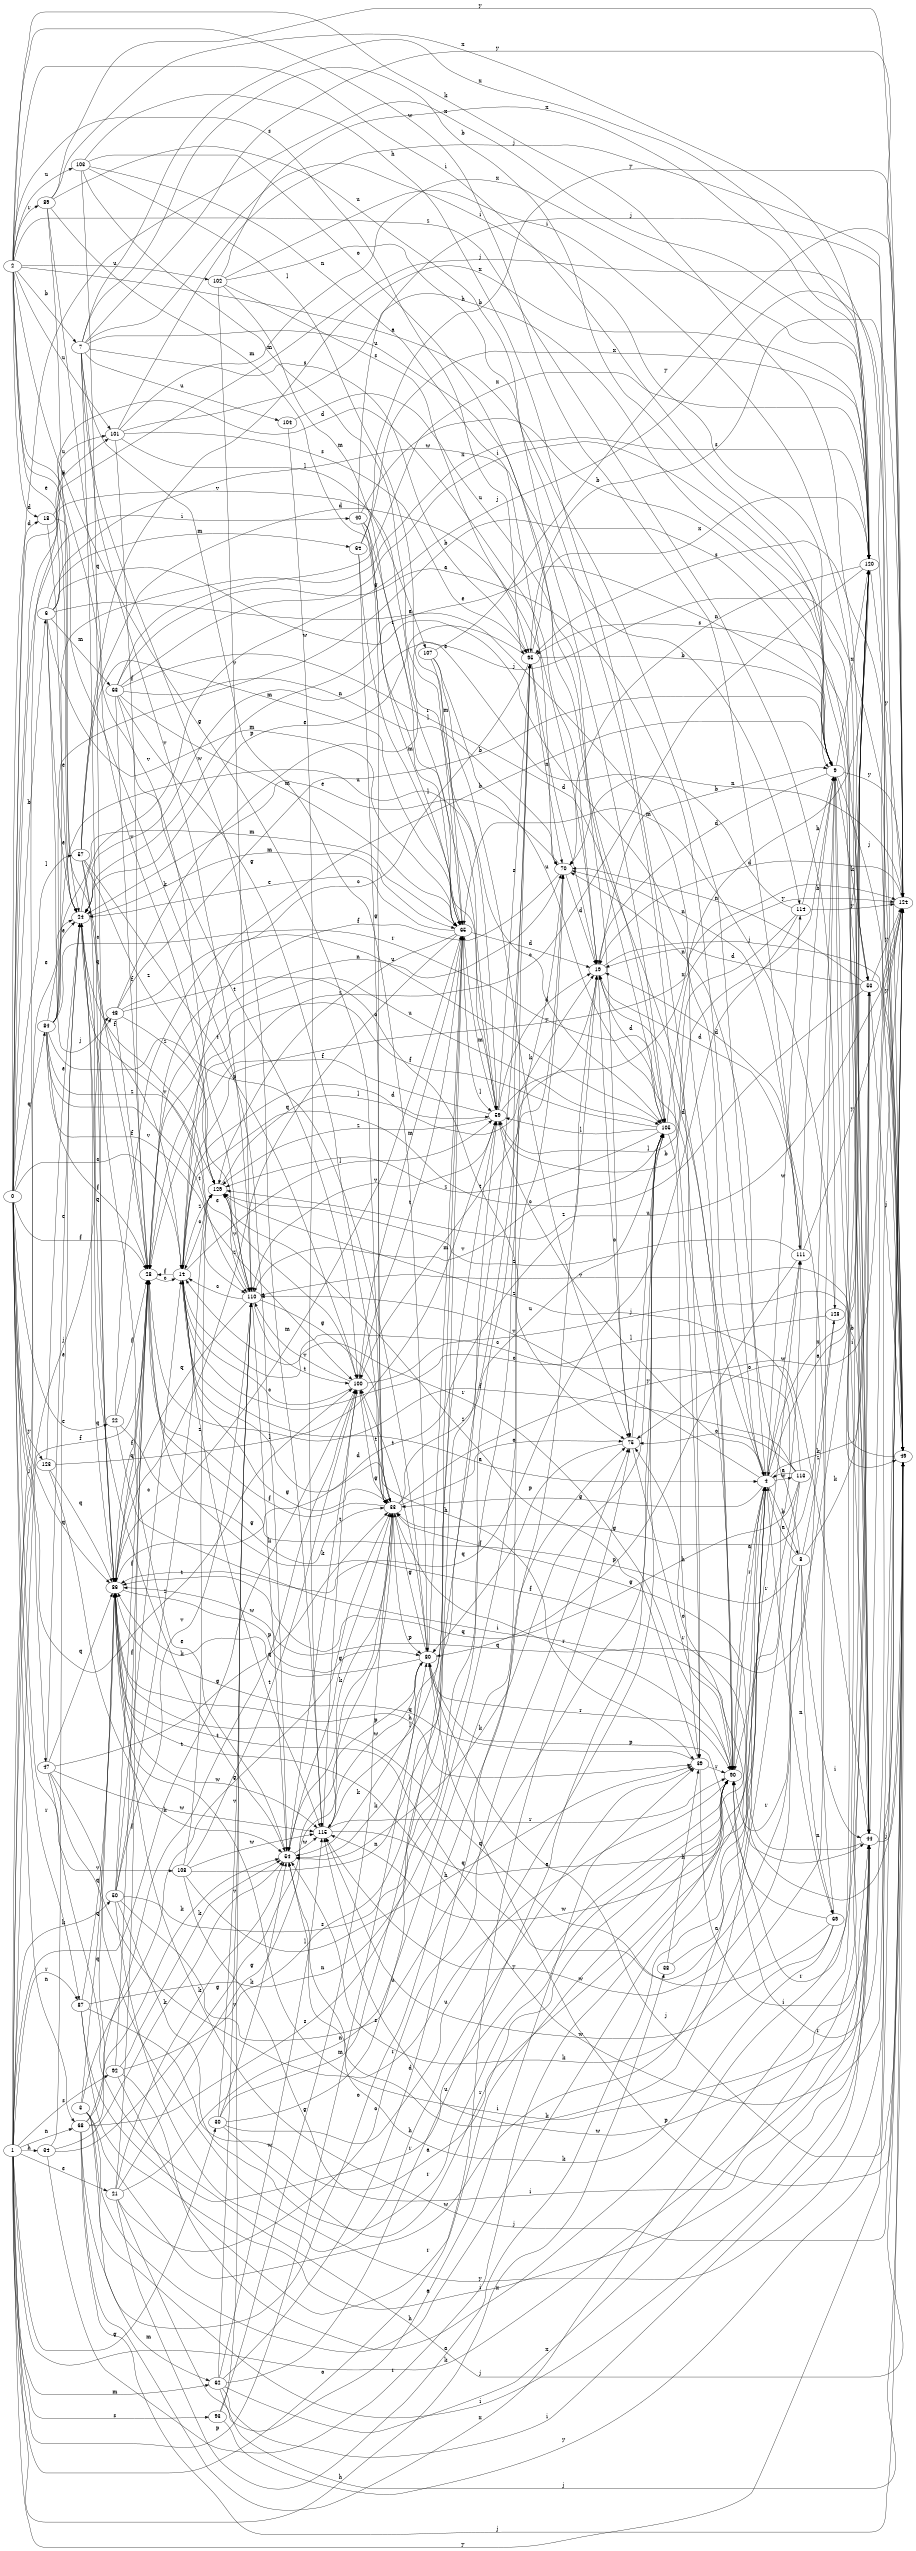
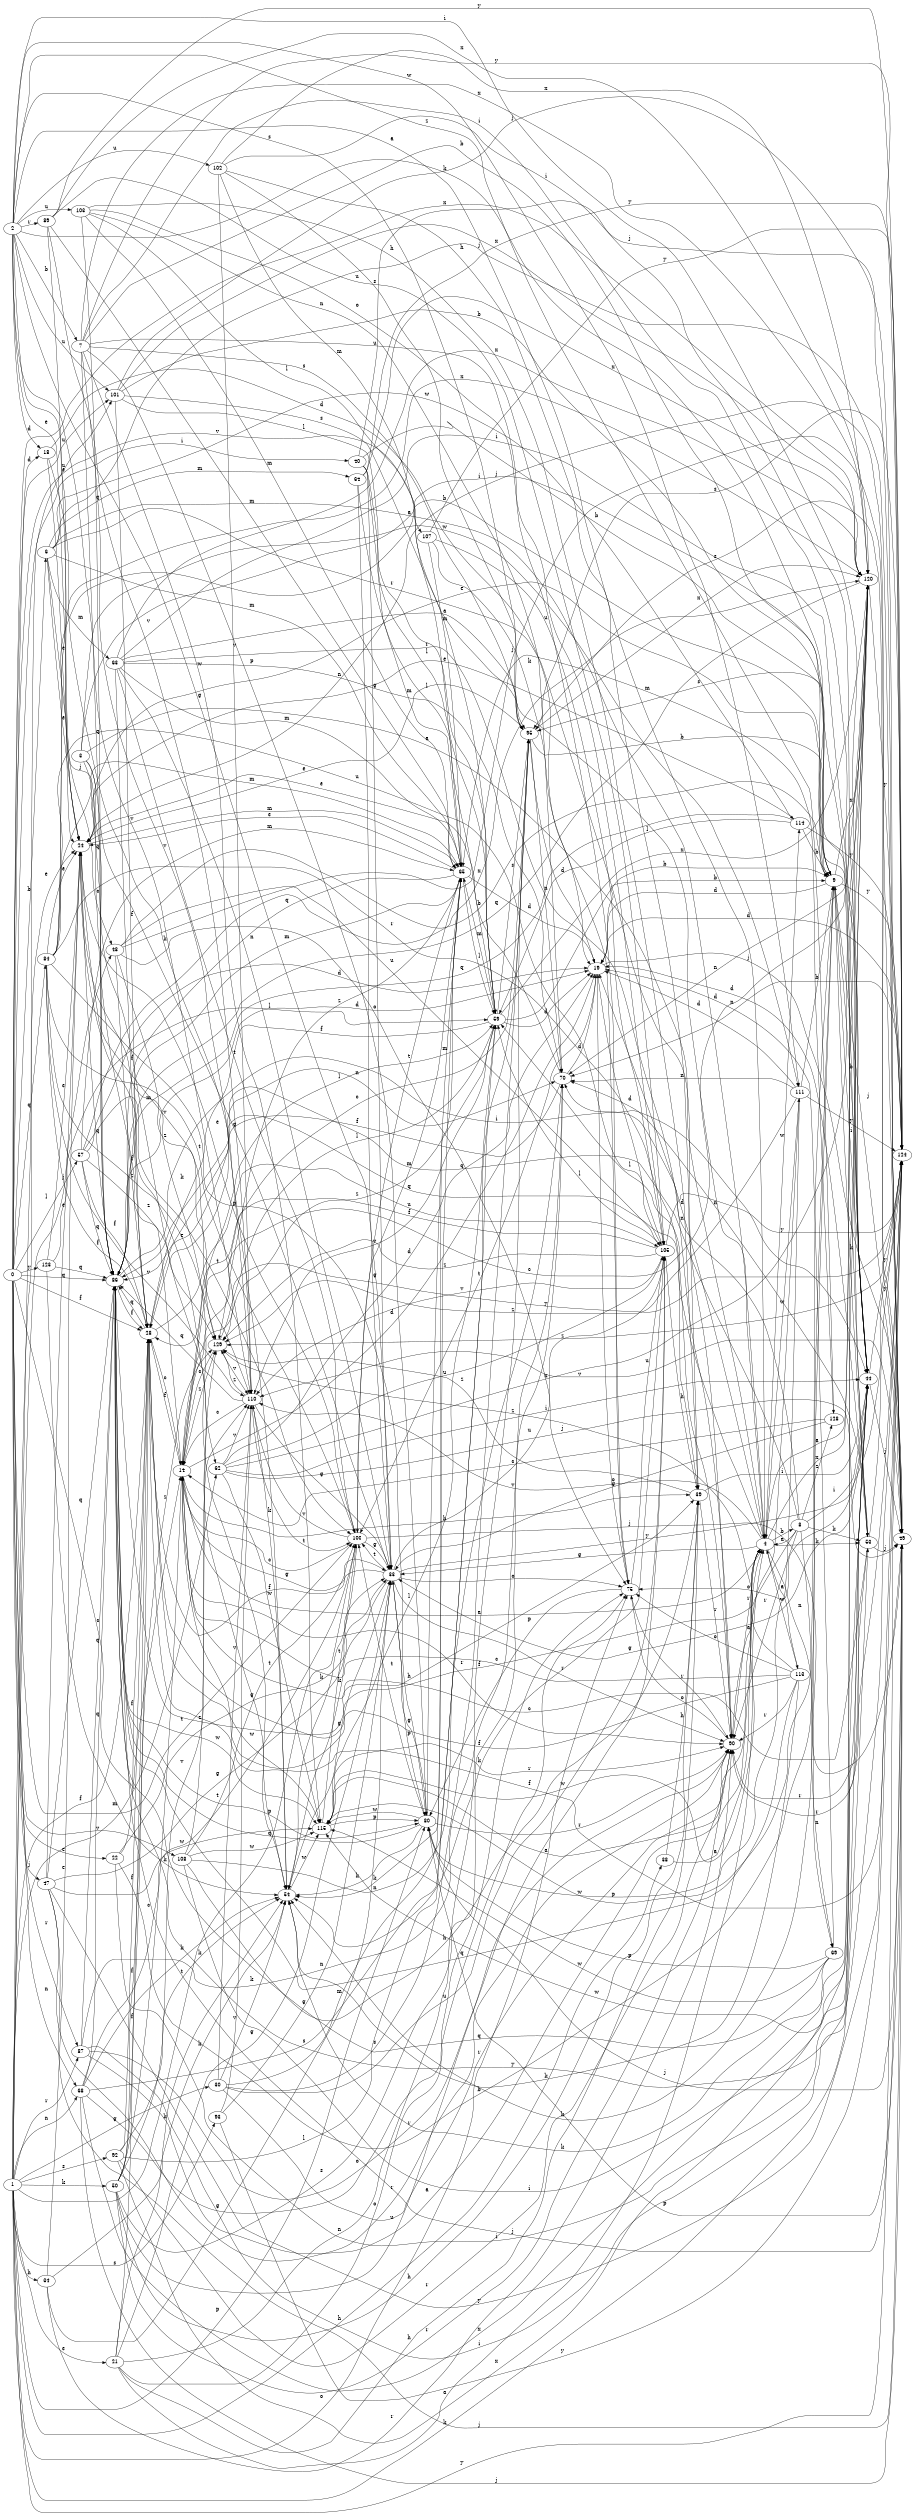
(287, 423) -> none
(252, 862) -> (252, 937)
